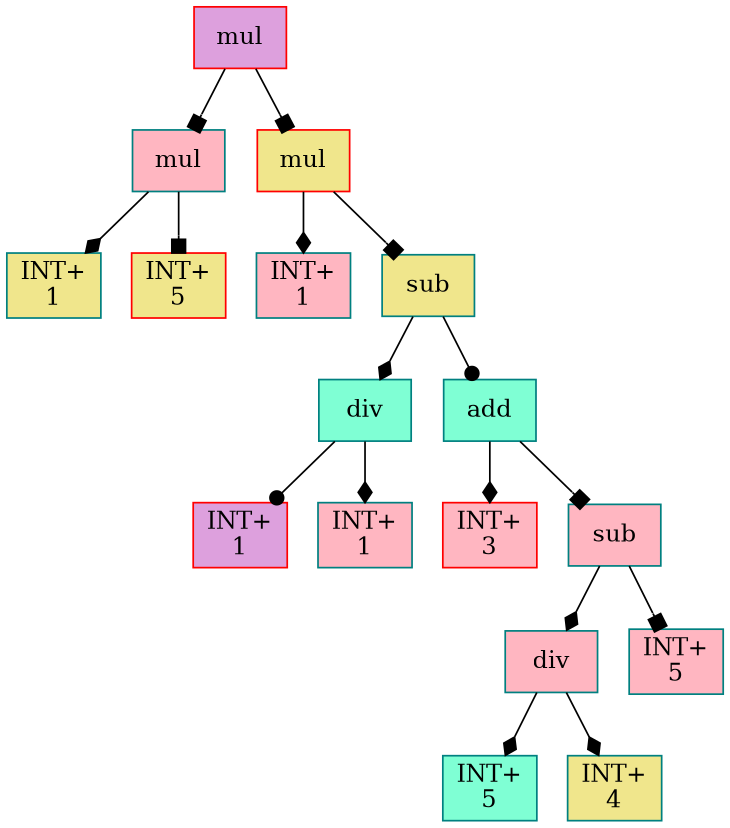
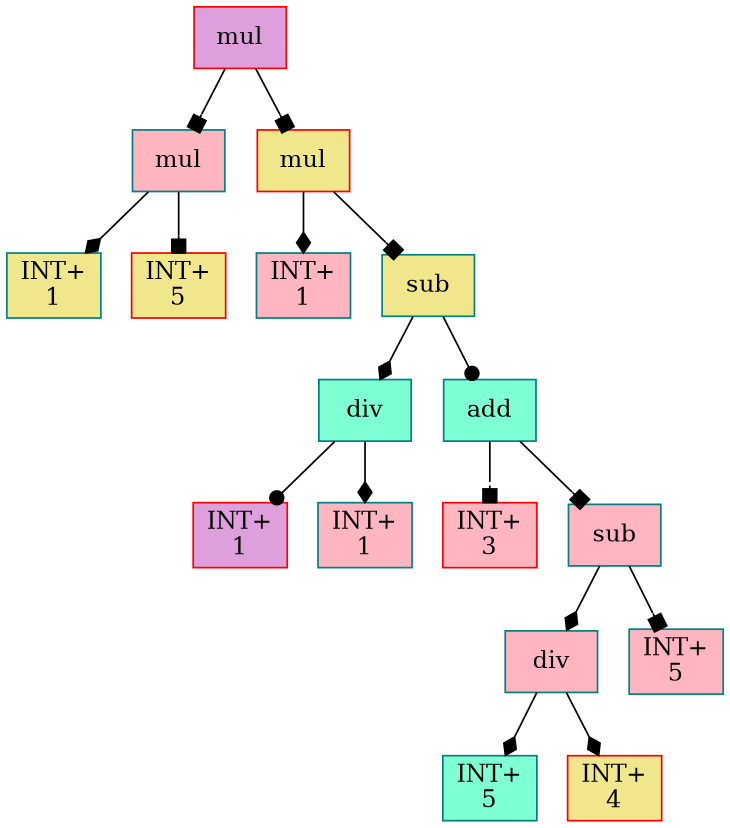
(490, 462) -> (490, 462)
(615, 788) -> (615, 788)
